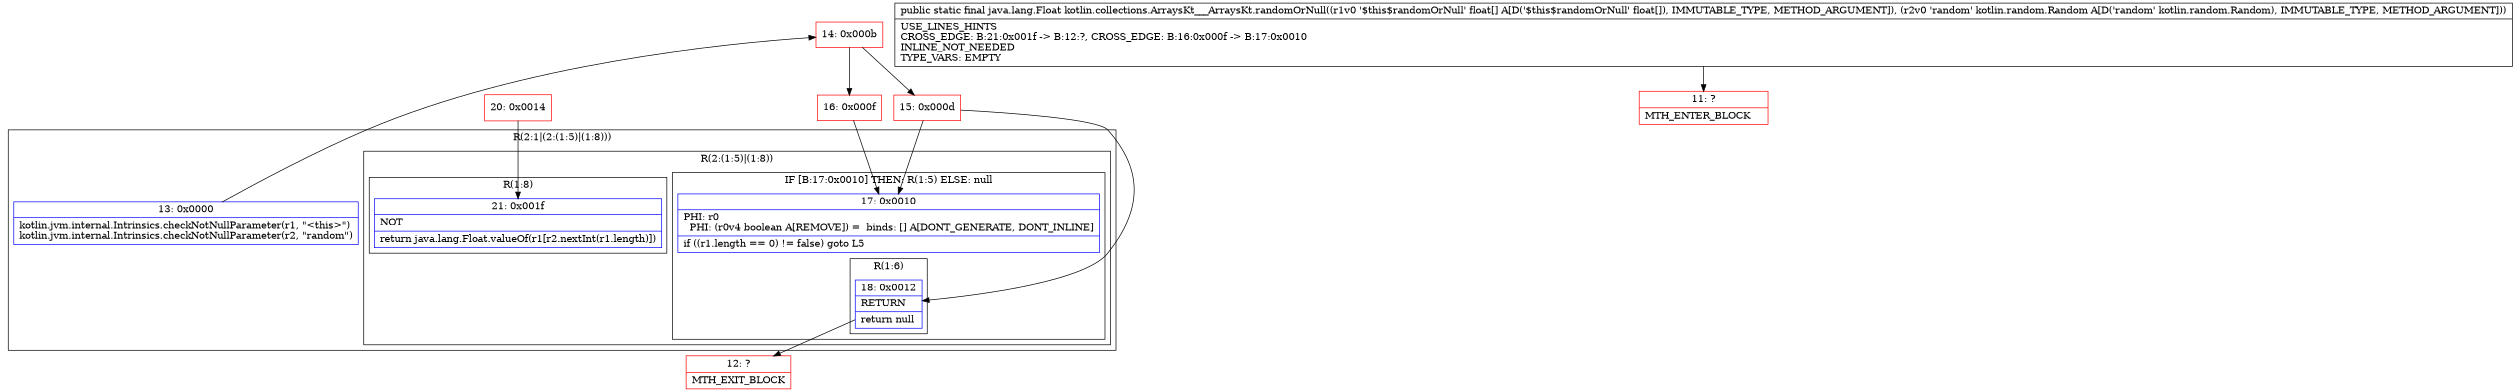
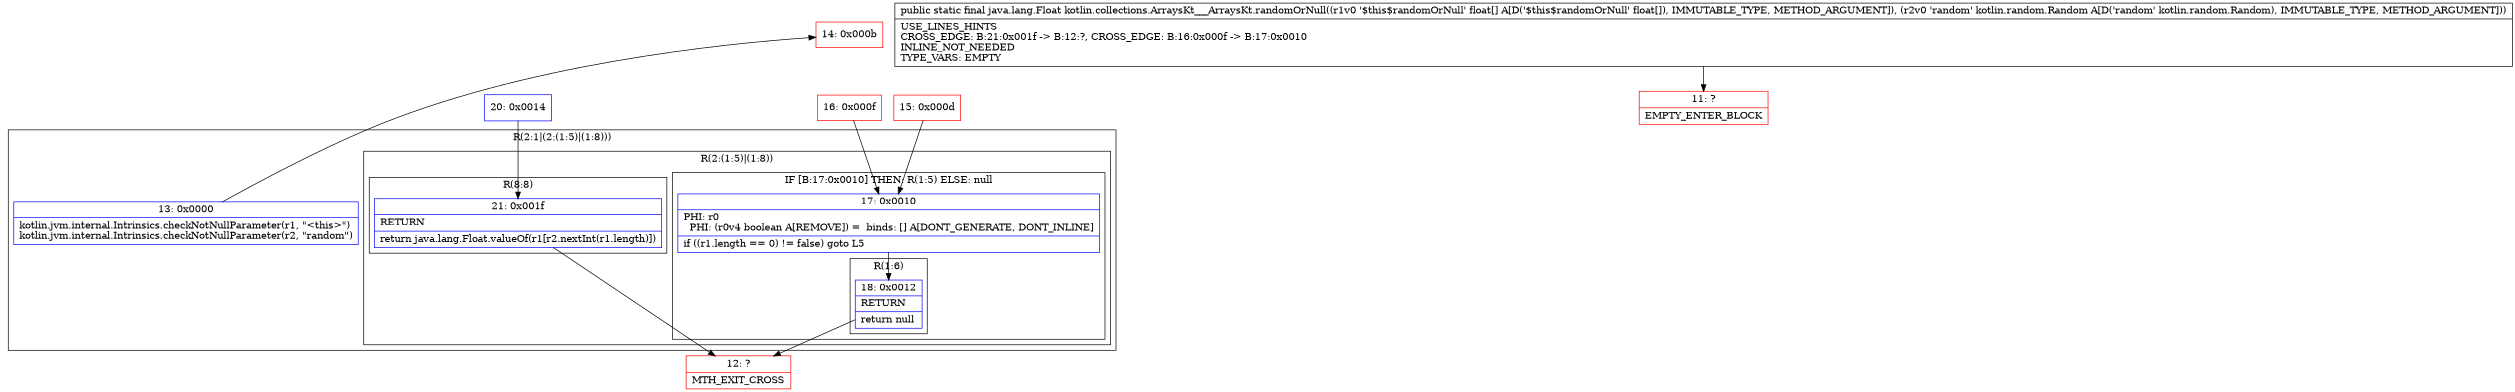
(849, 68) -> none
(886, 69) -> none
(518, 108) -> (518, 108)
(1698, 116) -> (1704, 116)
(518, 185) -> (518, 185)
(1131, 210) -> (889, 263)
(391, 223) -> (402, 223)
none -> (631, 300)
(738, 380) -> (738, 380)
